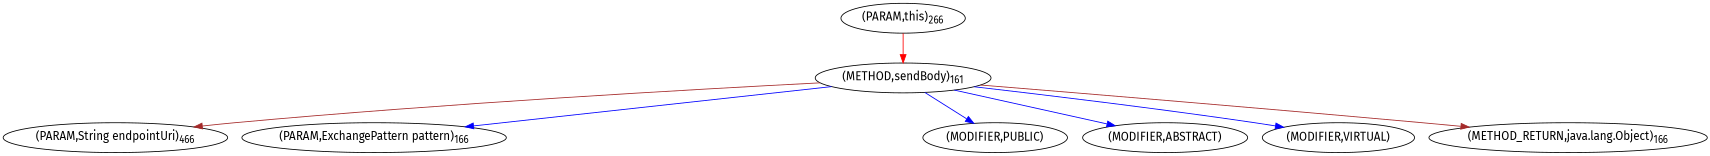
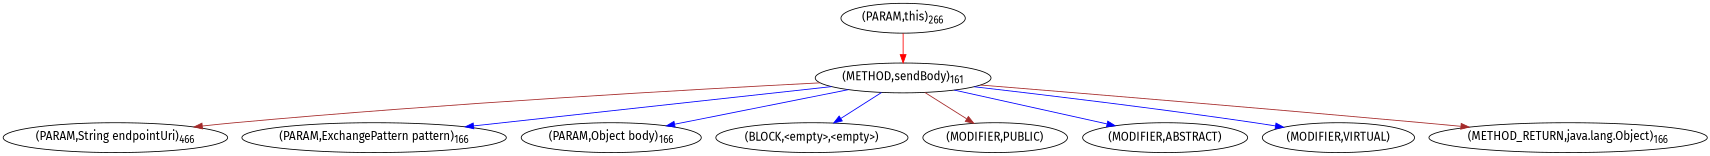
(946, 106) -> (946, 106)
none -> (611, 138)
none -> (812, 138)
